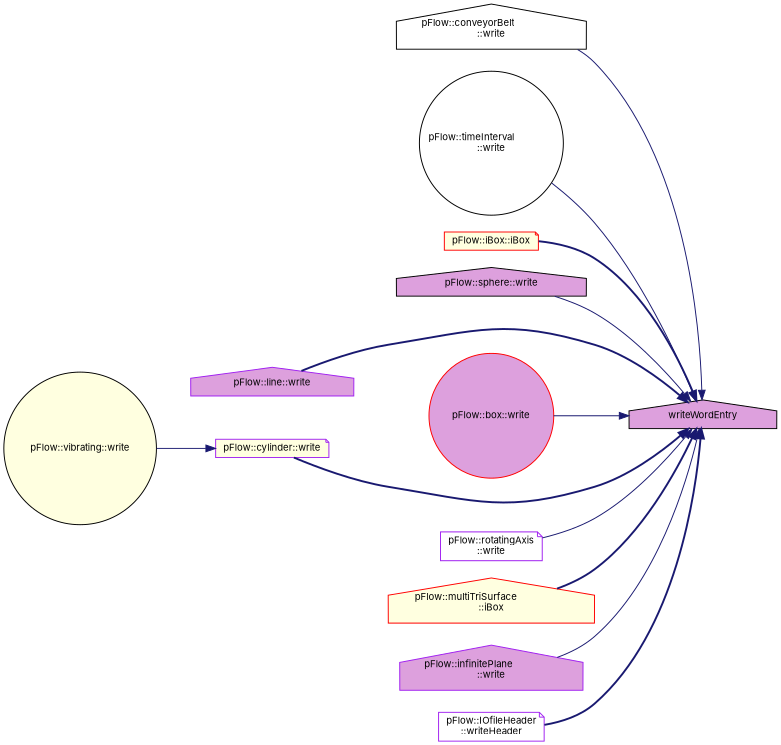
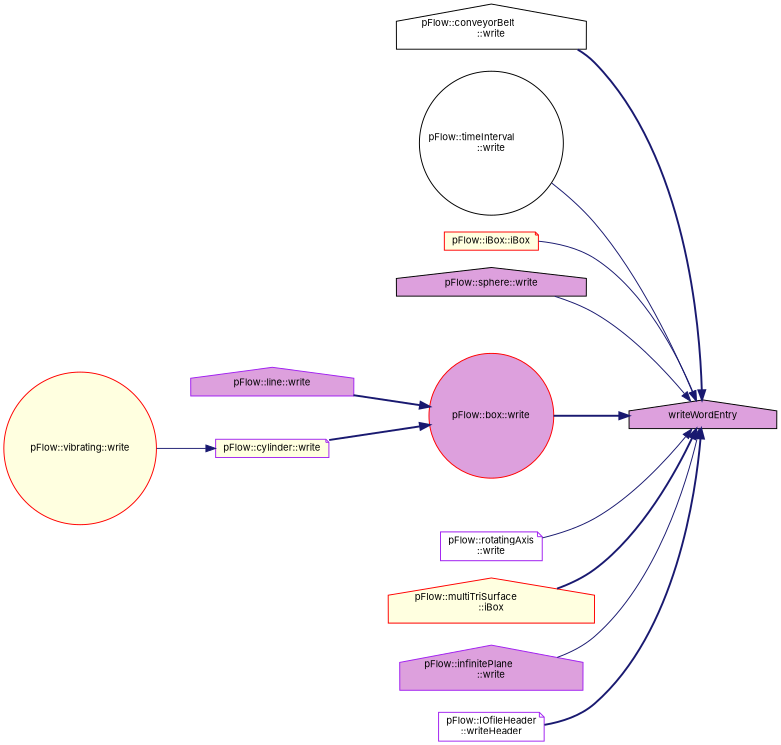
(673, 206) -> (673, 206)
(635, 295) -> (635, 295)
(496, 329) -> (387, 400)
(586, 416) -> (586, 416)
(80, 448) -> (80, 448)
(493, 502) -> (374, 433)
